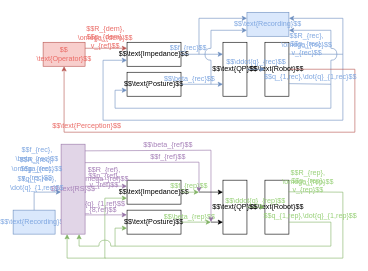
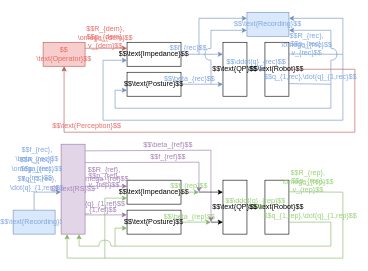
(105, 41) -> (105, 41)
(104, 180) -> (104, 180)
(95, 210) -> (95, 210)
